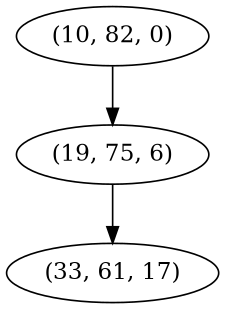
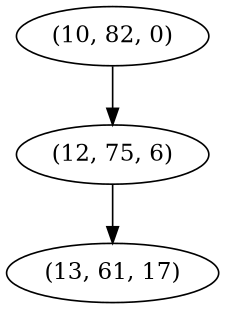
(113, 155) -> (113, 155)
(113, 273) -> (113, 273)
